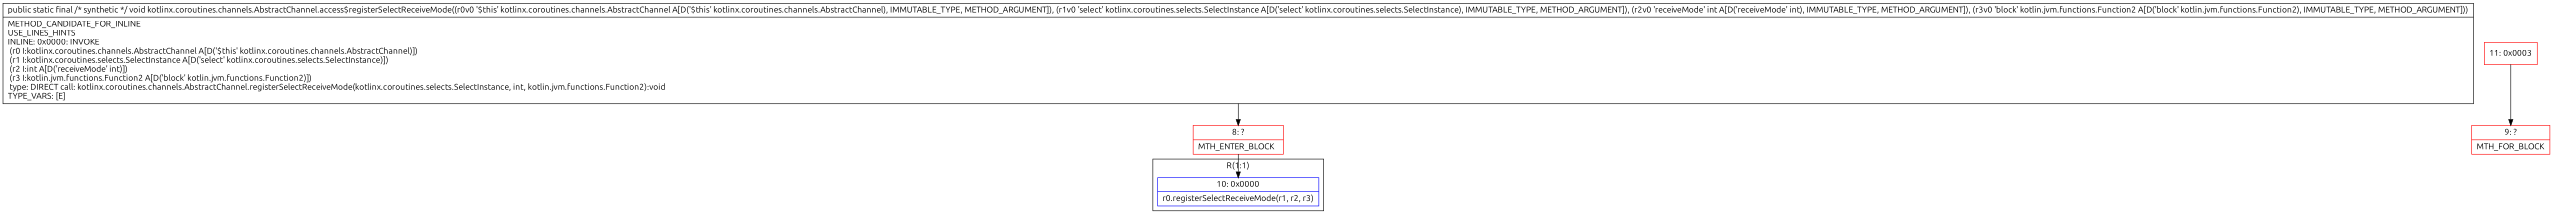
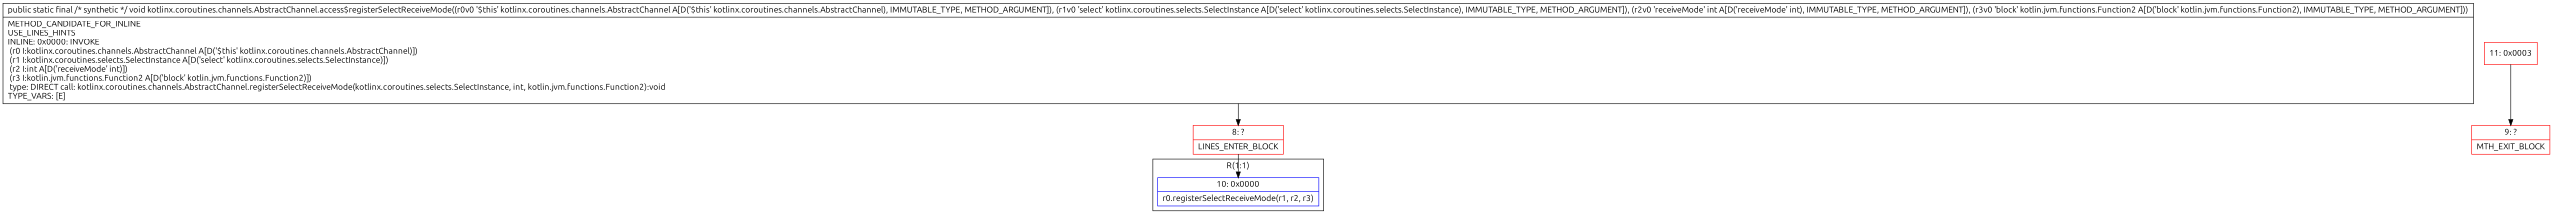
(1236, 147) -> (1238, 147)
(2510, 147) -> (2511, 147)
